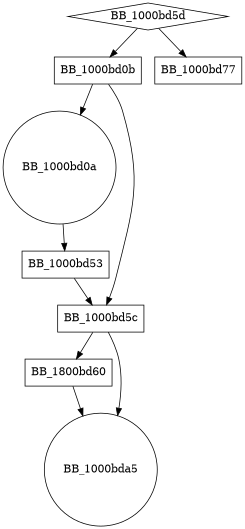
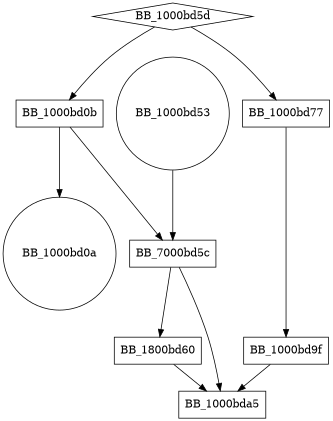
(64, 234) -> none
(66, 265) -> (173, 114)
(101, 319) -> (173, 254)
none -> (286, 351)
(101, 470) -> (222, 405)
